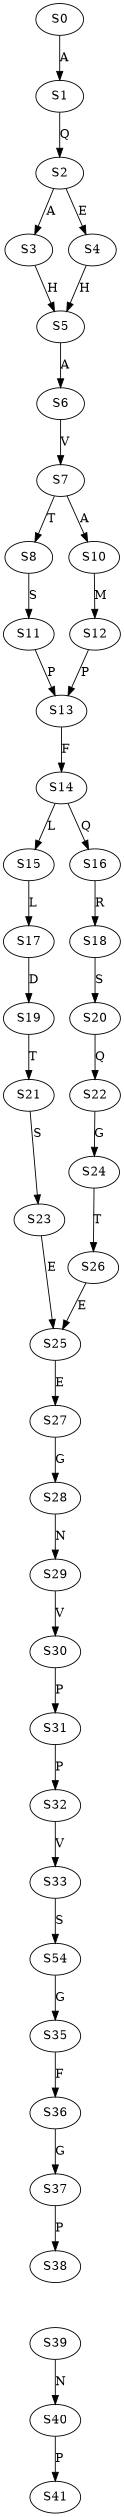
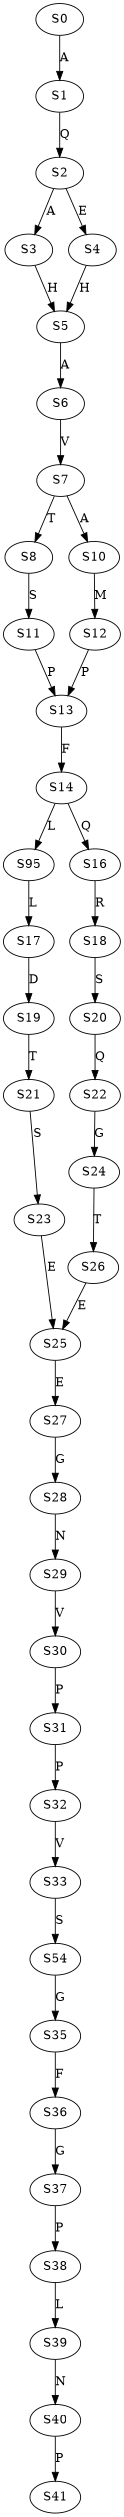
(29, 865) -> (29, 865)
none -> (55, 2301)
